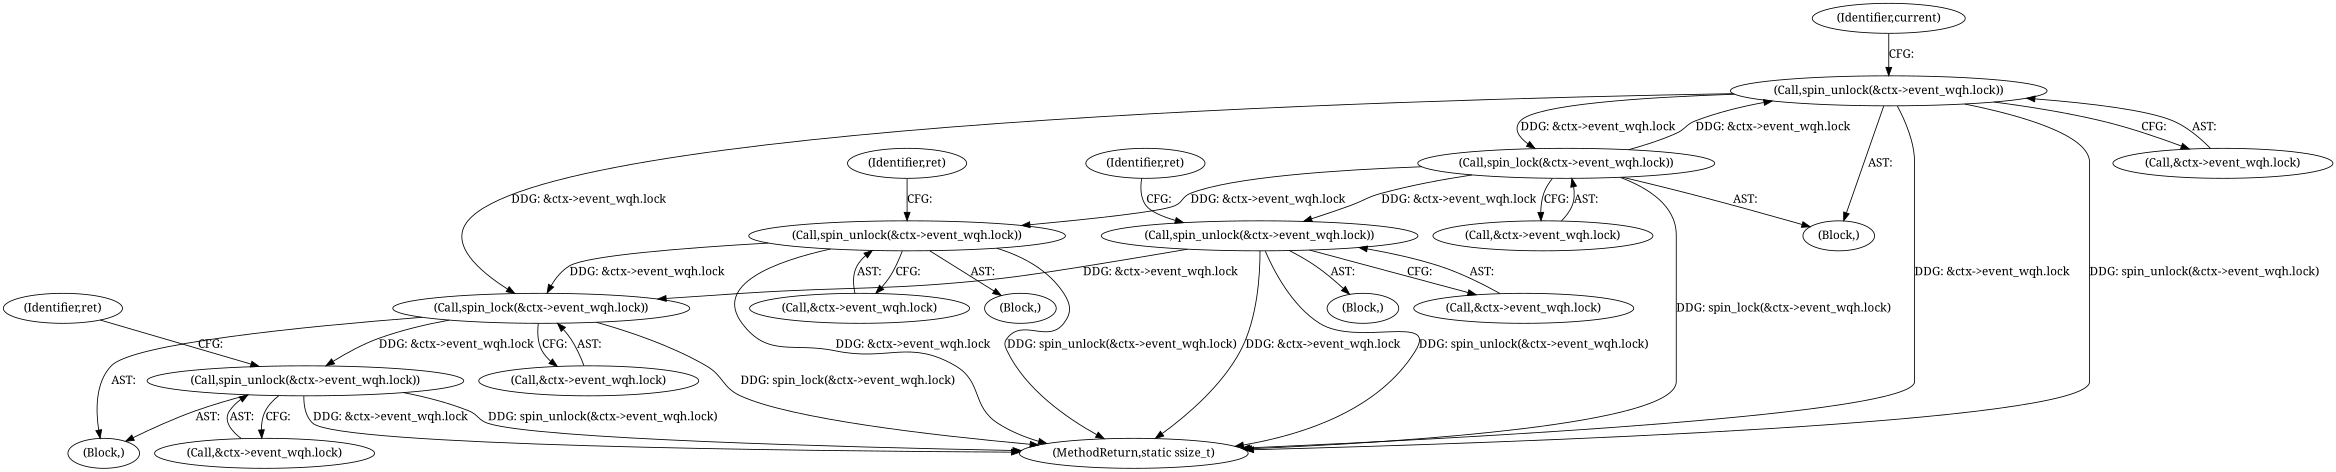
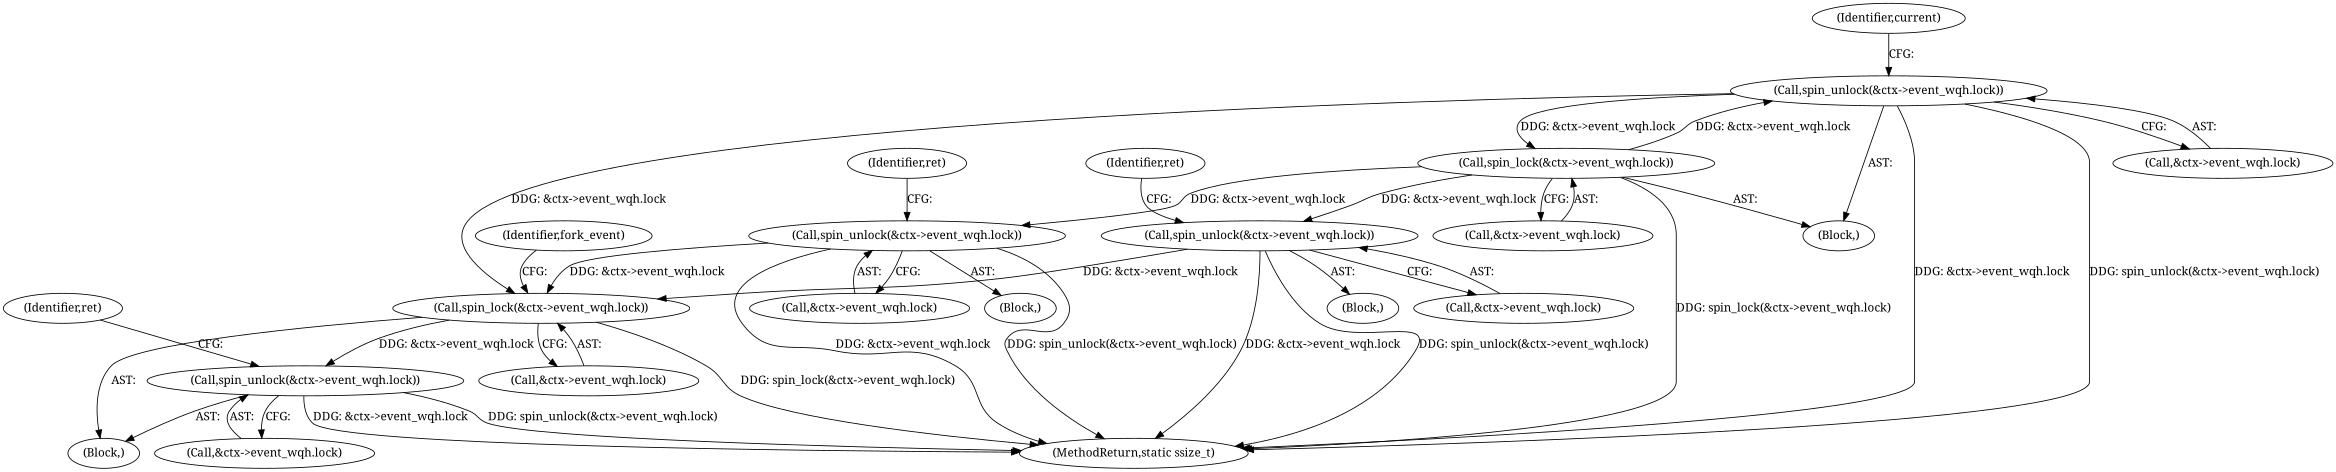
none -> (564, 236)
